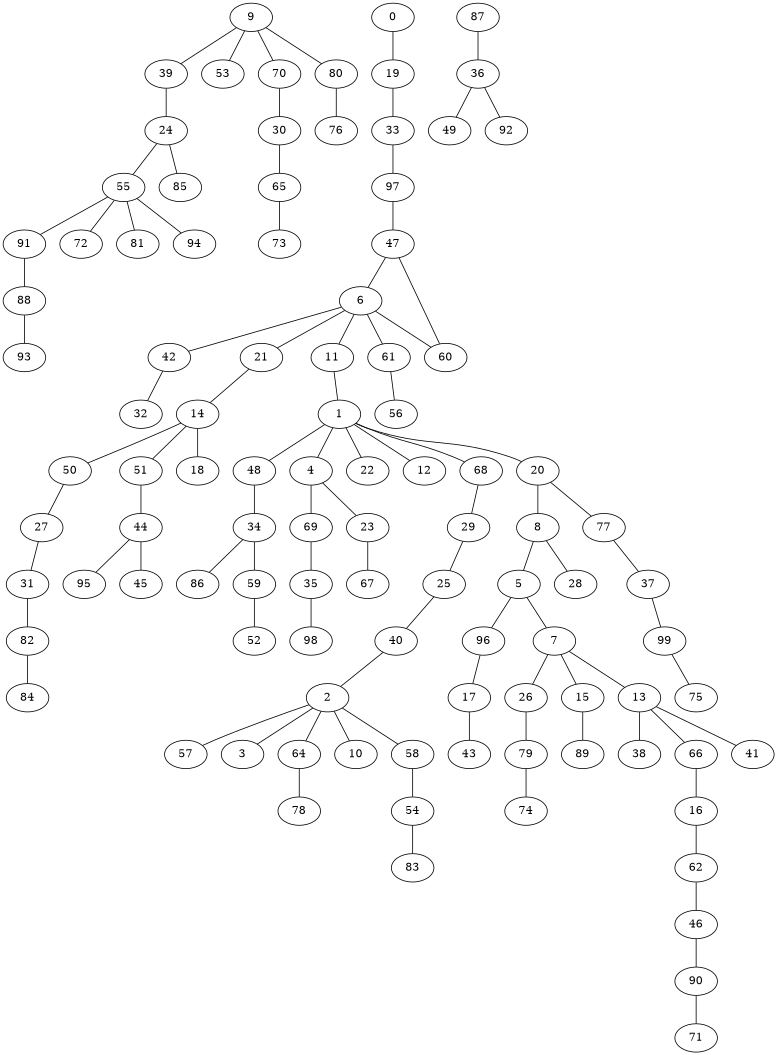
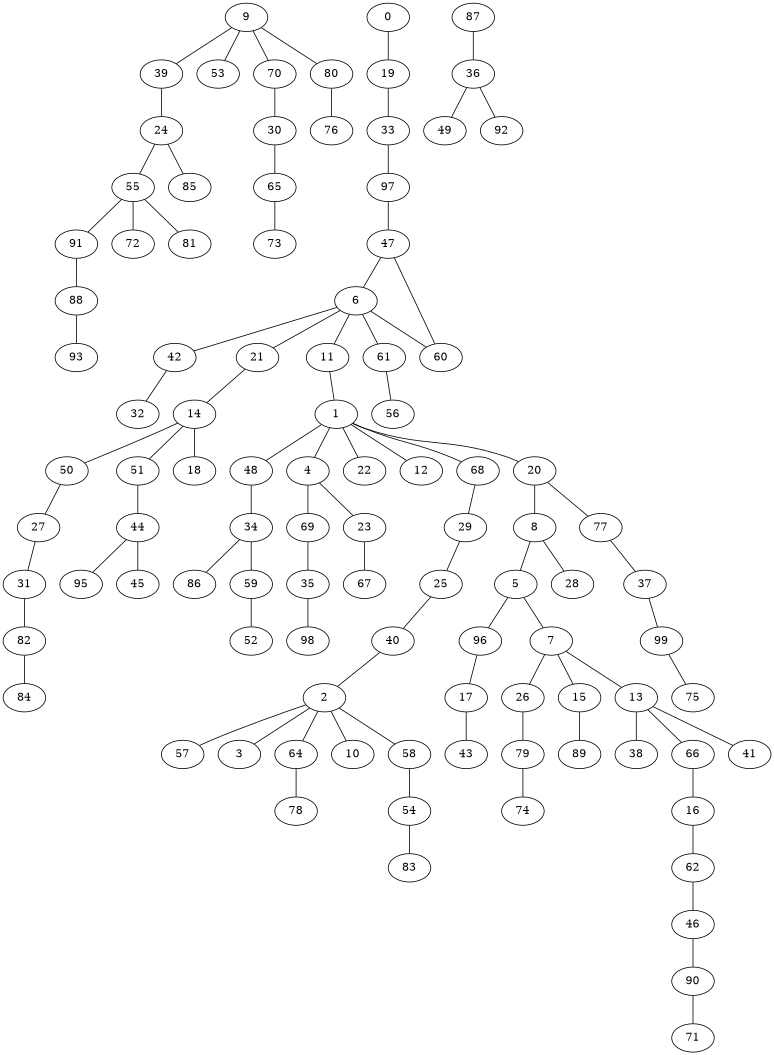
(195, 244) -> none
